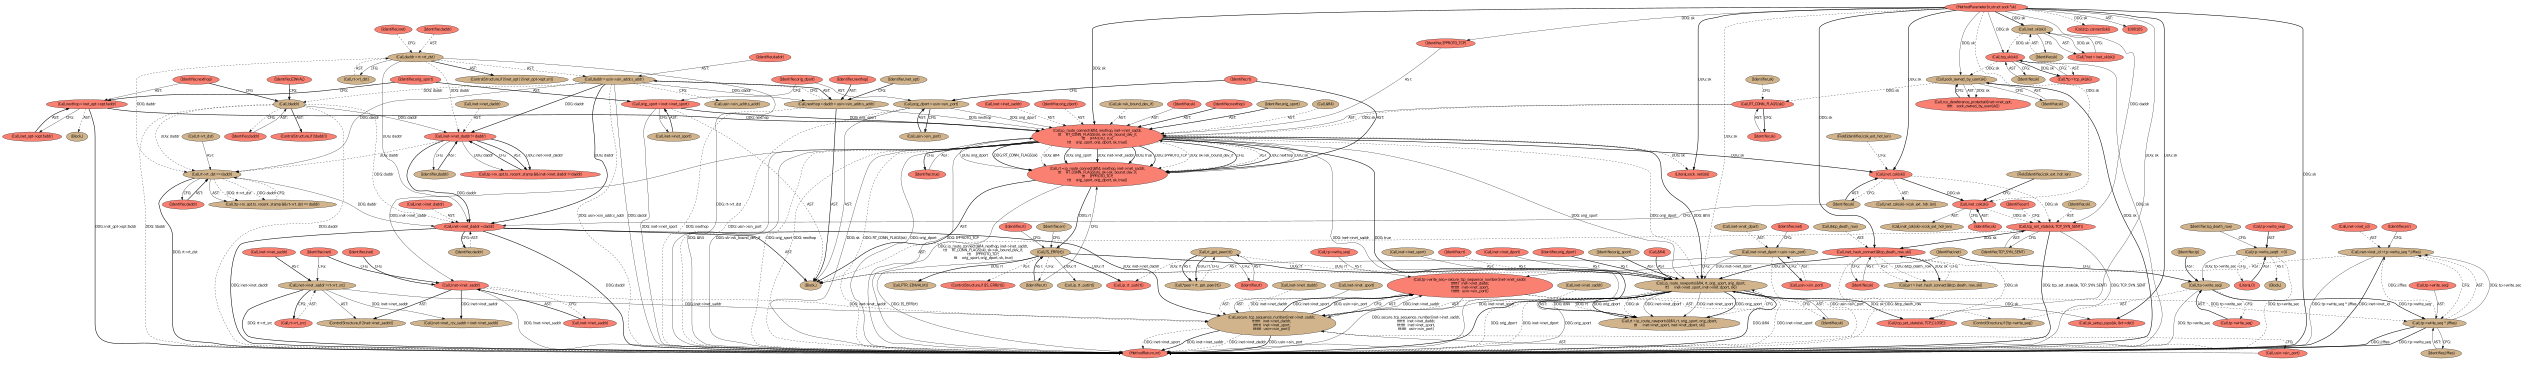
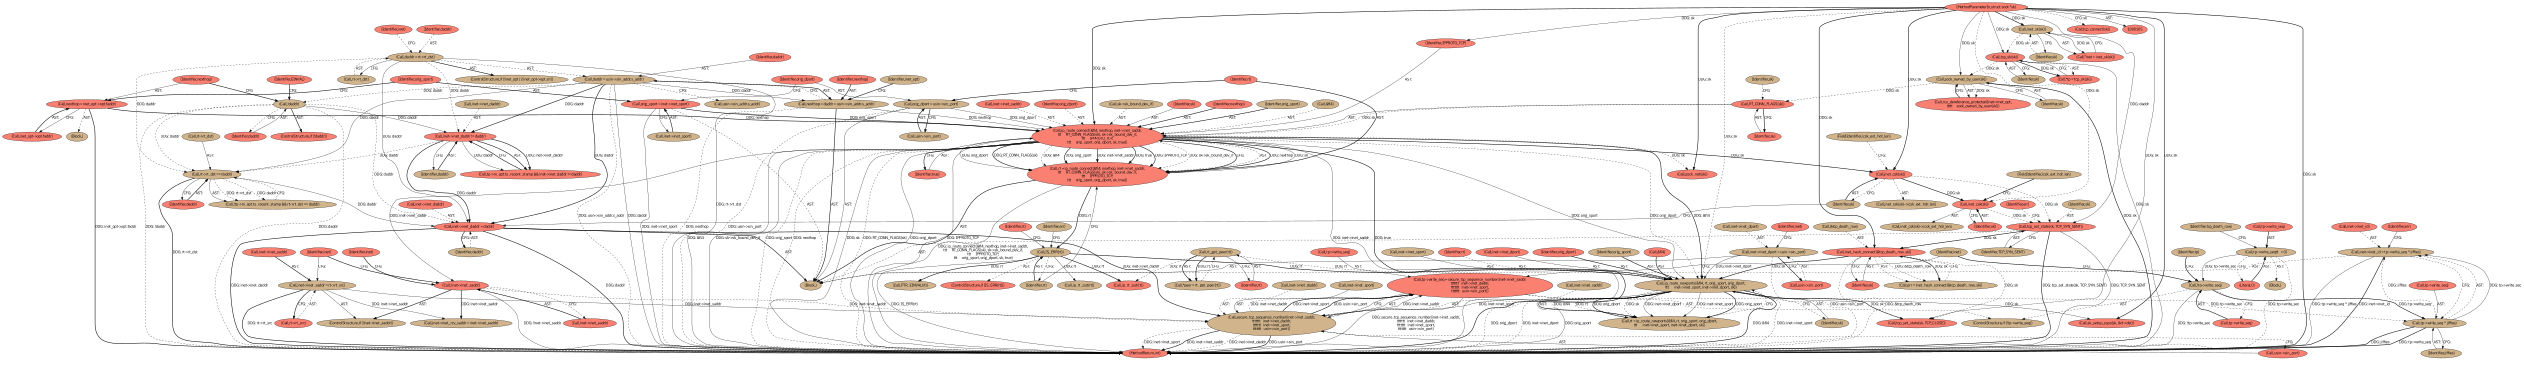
(2081, 18) -> (2081, 18)
(1692, 174) -> (1692, 174)
(2190, 267) -> (2190, 267)
